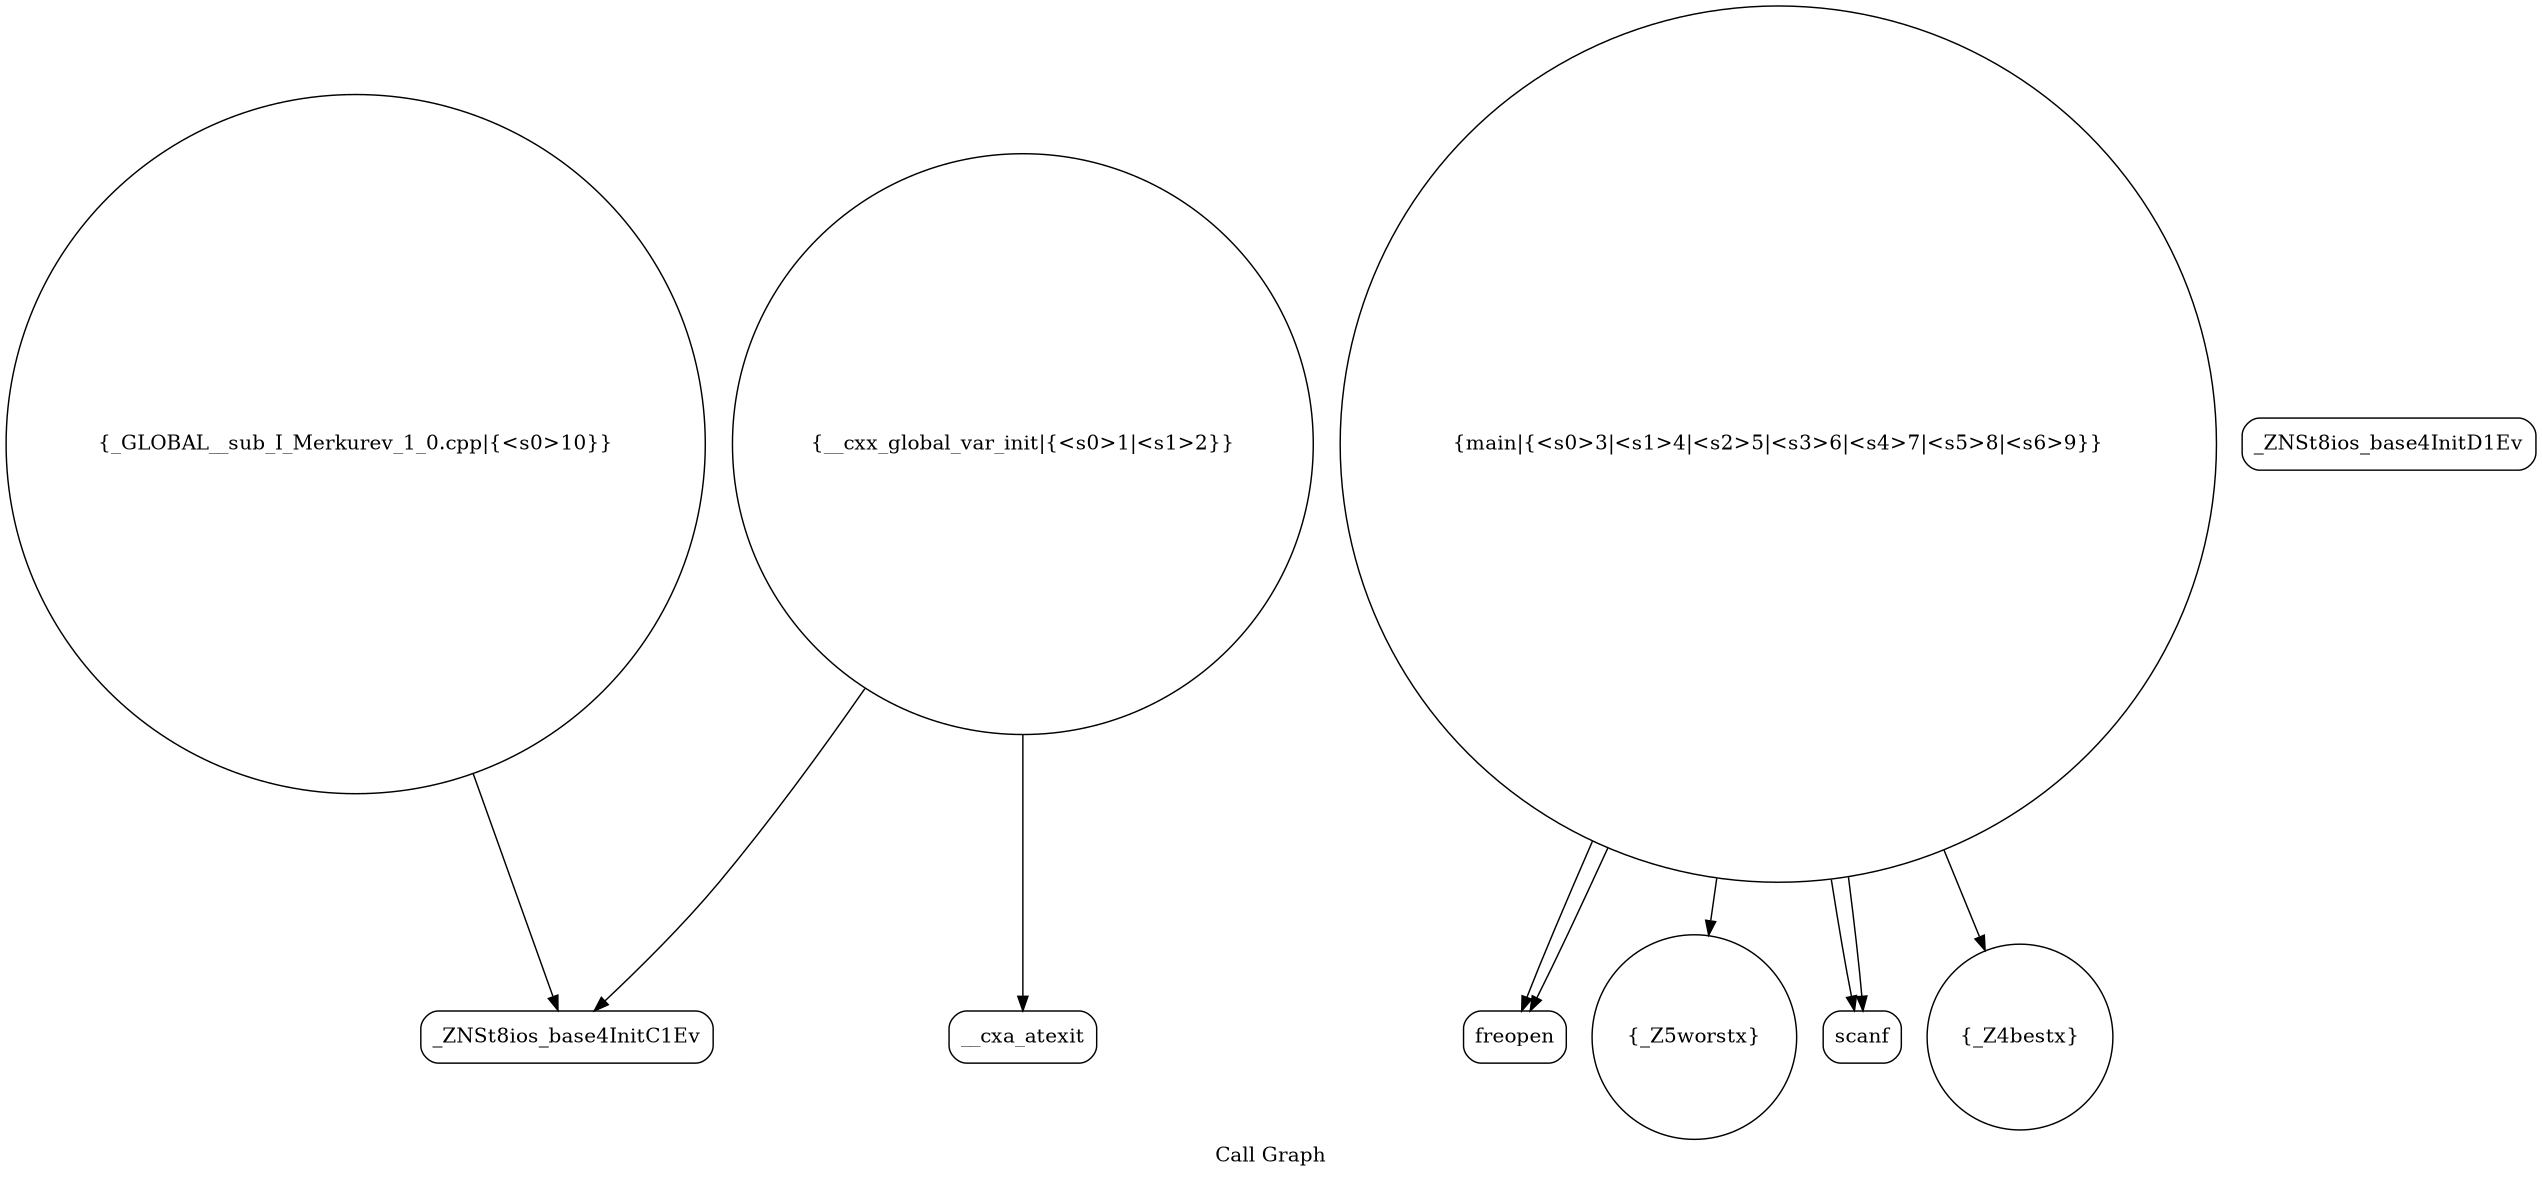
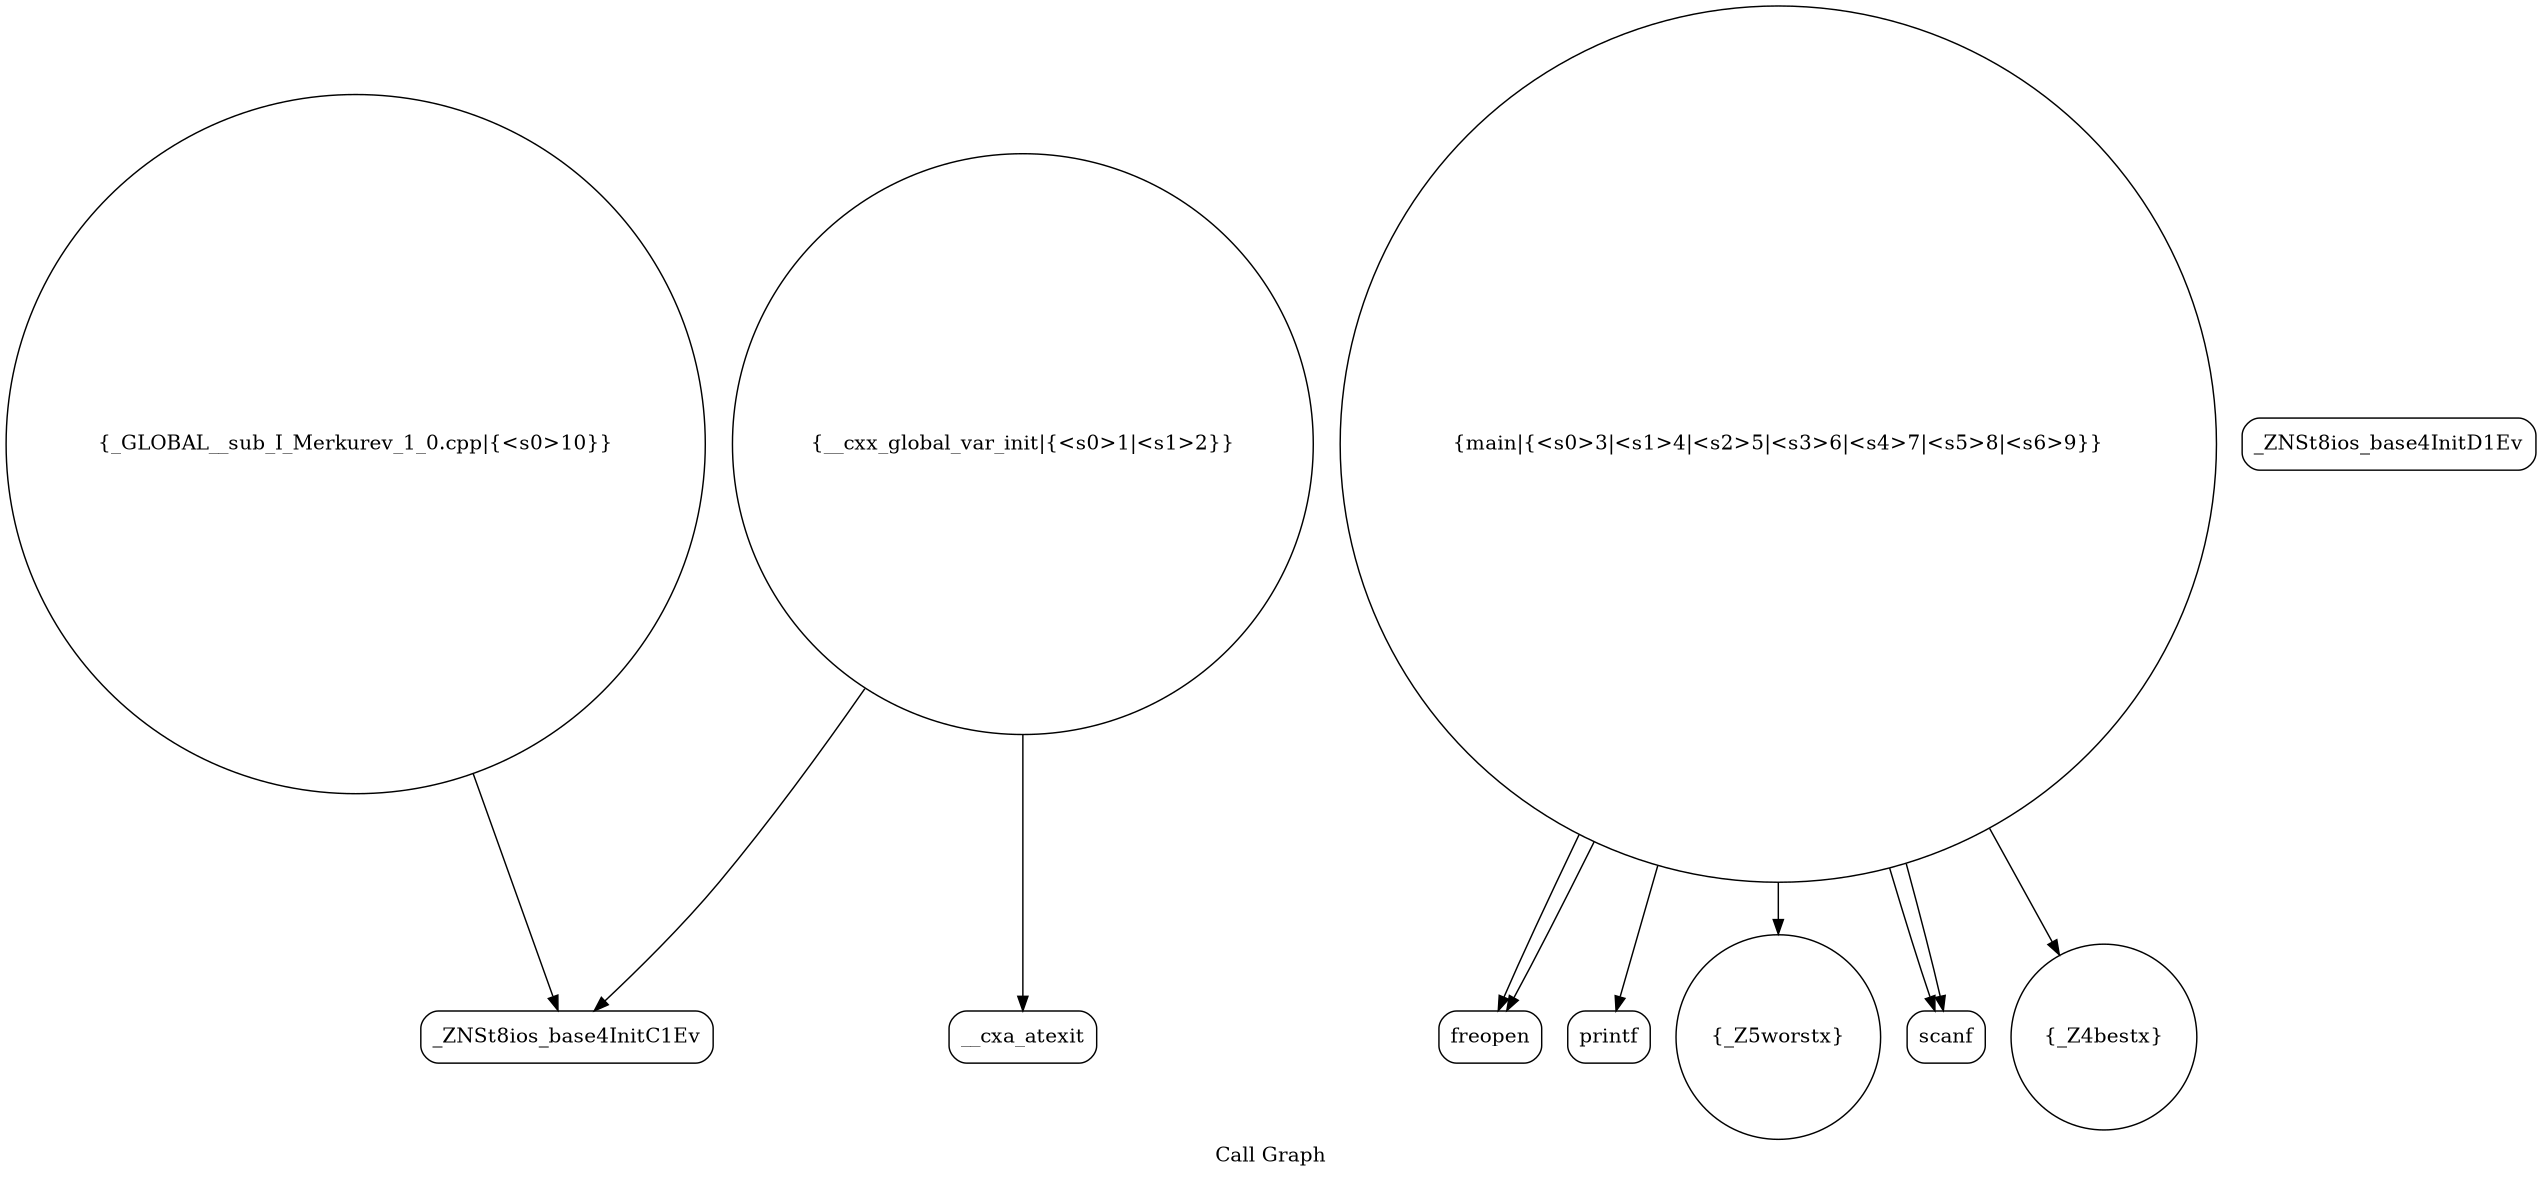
none -> (1609, 1037)
